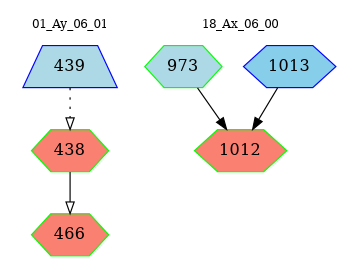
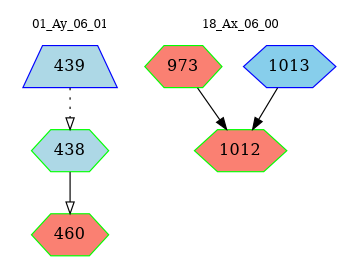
(183, 67) -> (183, 67)
(70, 151) -> (70, 151)
(70, 235) -> (70, 235)
